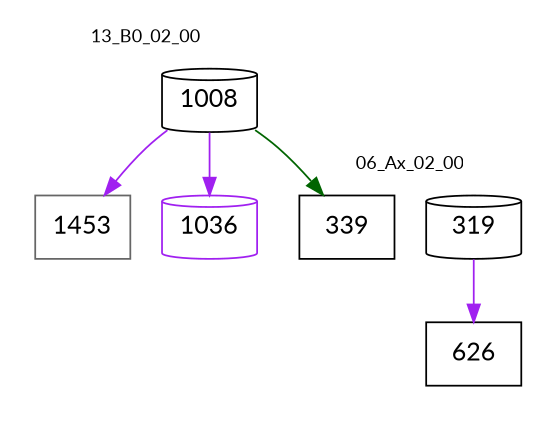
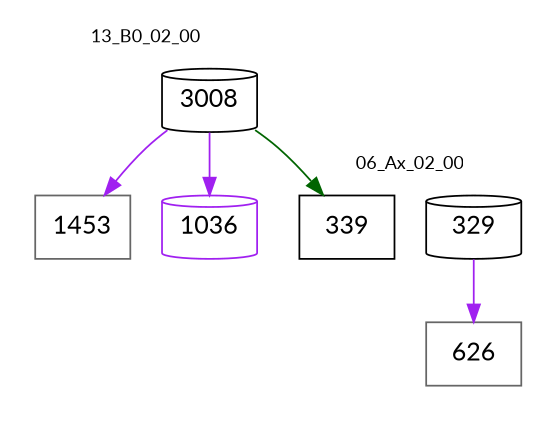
(210, 100) -> (210, 100)
(474, 227) -> (474, 227)
(474, 354) -> (474, 354)
